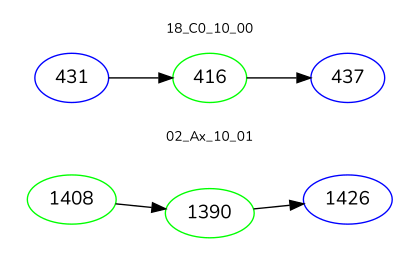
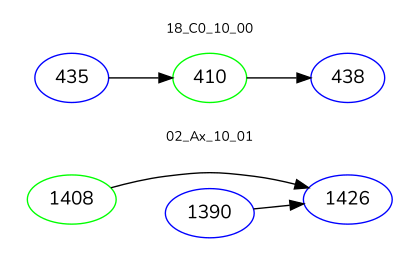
(72, 78) -> (72, 78)
(210, 78) -> (210, 78)
(348, 78) -> (348, 78)
(134, 206) -> (203, 173)
(210, 213) -> (210, 213)
